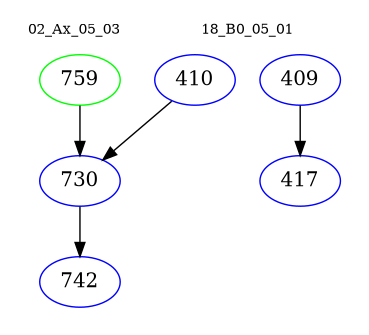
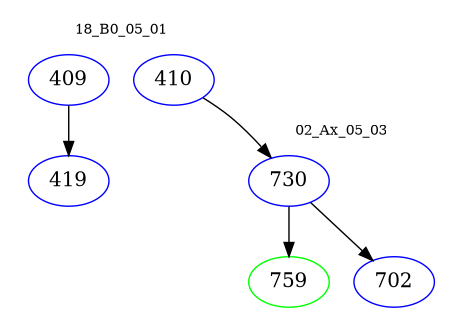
(80, 124) -> (289, 225)
(300, 181) -> (69, 181)
(80, 282) -> (394, 282)
